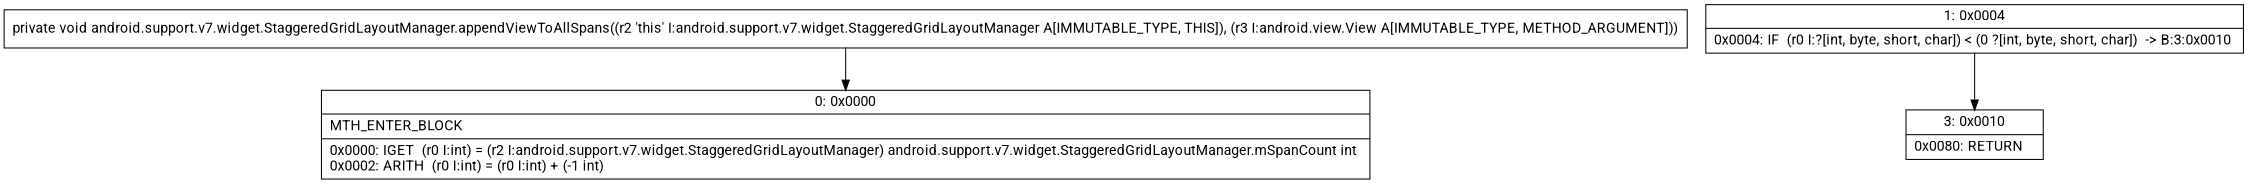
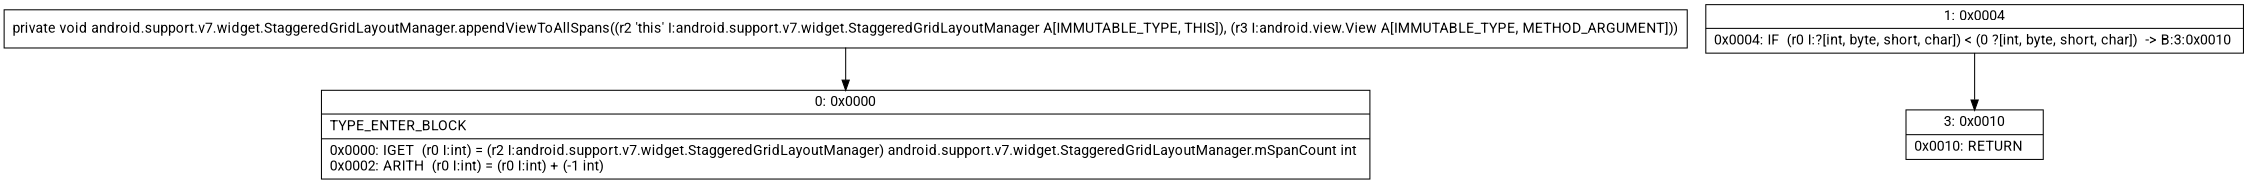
(397, 126) -> (398, 126)
(1975, 147) -> (1975, 147)
